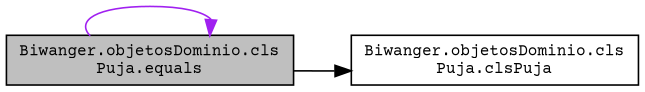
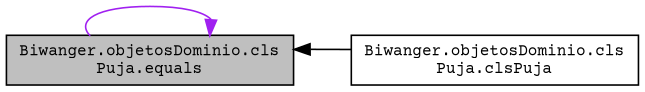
(314, 71) -> (331, 49)
